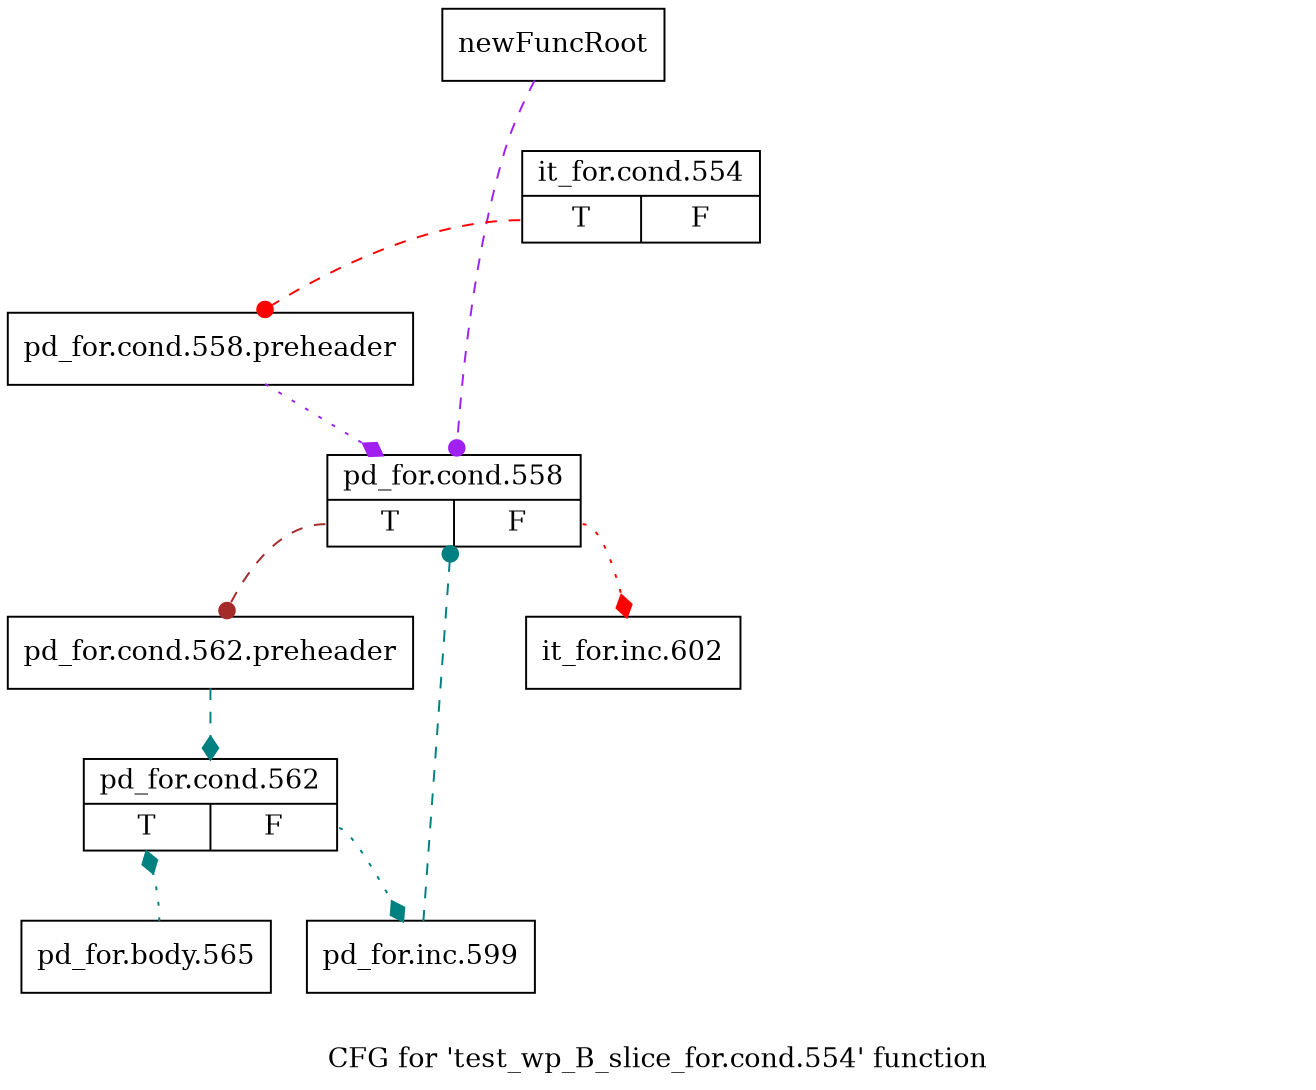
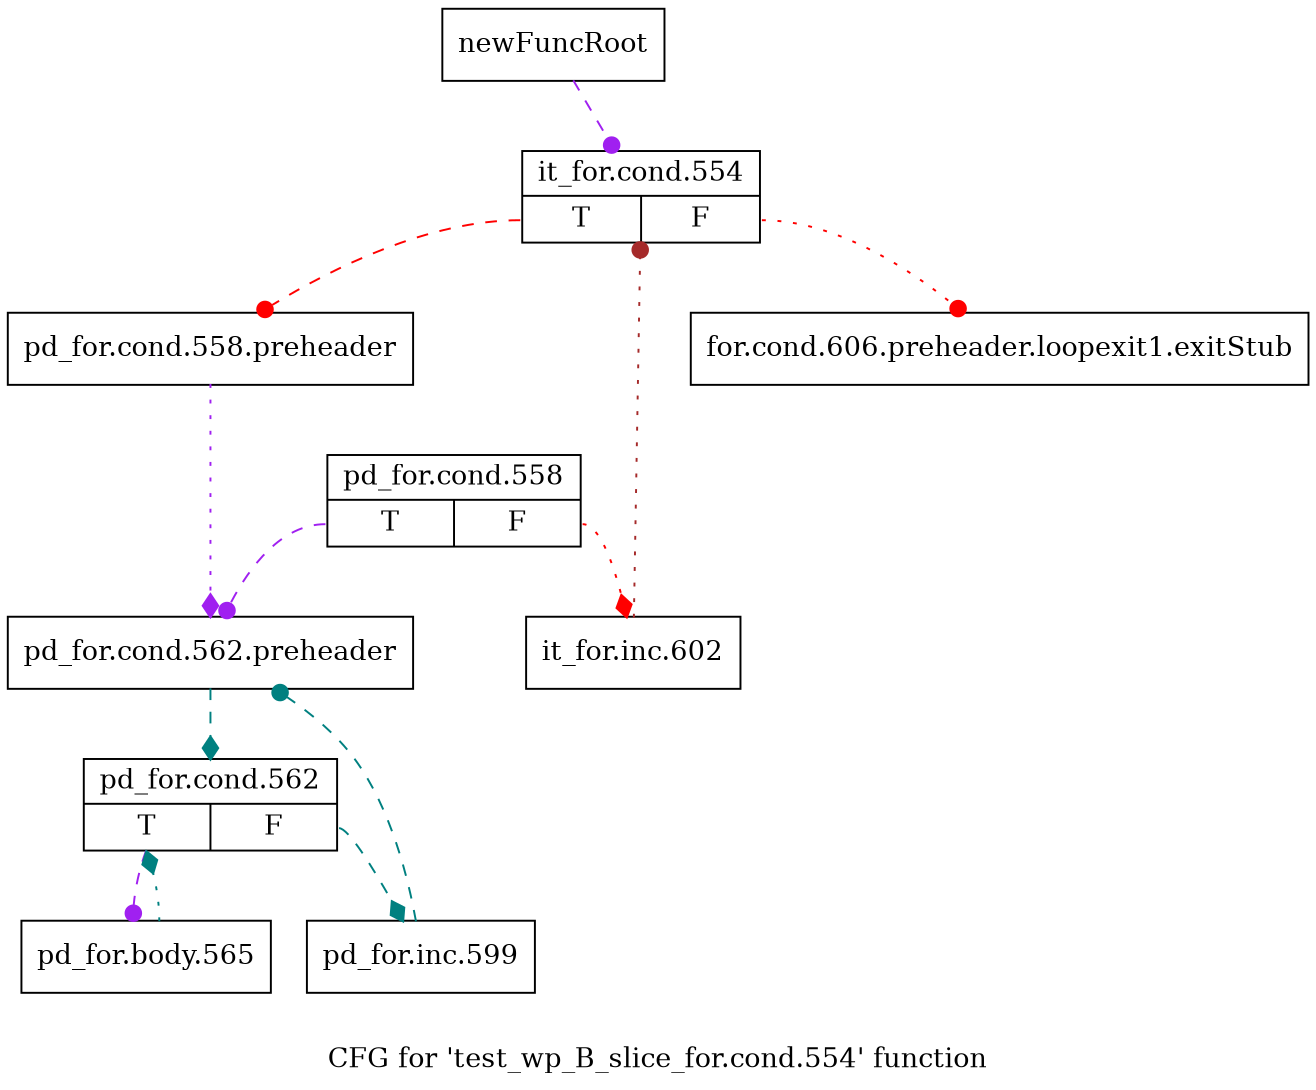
(480, 256) -> (590, 109)
none -> (1000, 349)
(314, 413) -> (210, 489)
none -> (637, 438)
(268, 550) -> (268, 550)
(437, 742) -> (376, 794)
(368, 862) -> (368, 862)
none -> (138, 877)
